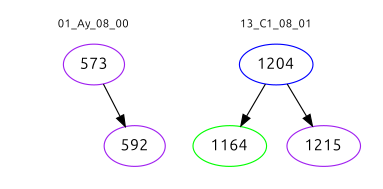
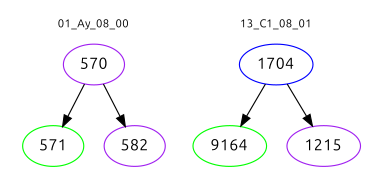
(94, 65) -> (94, 65)
(276, 65) -> (276, 65)
none -> (53, 146)
(135, 146) -> (135, 146)
(230, 146) -> (230, 146)
